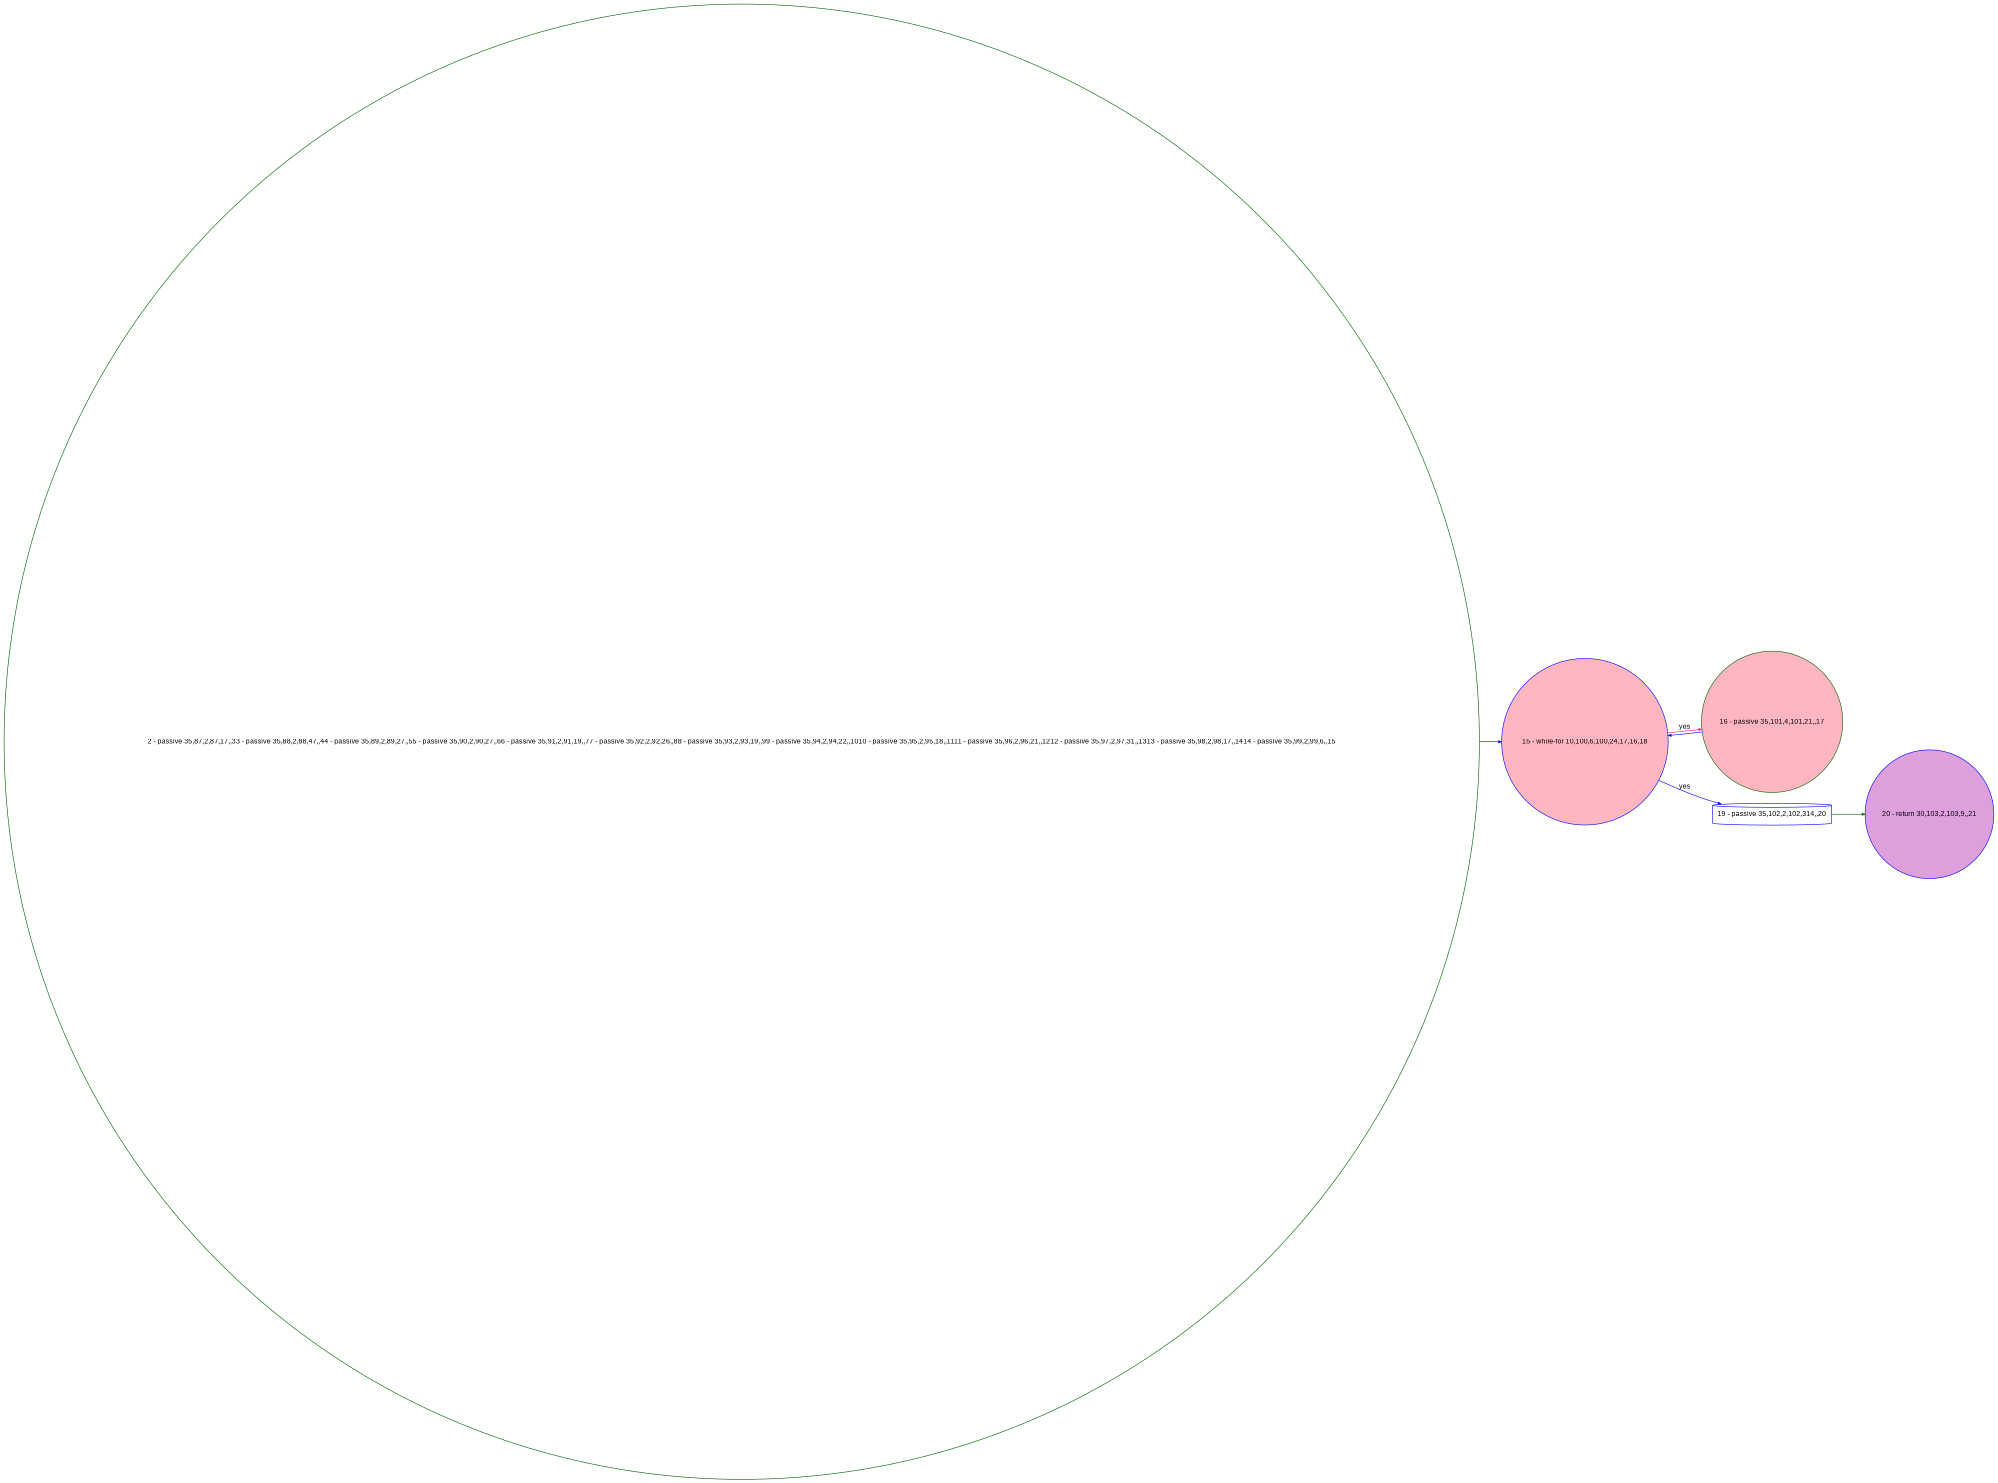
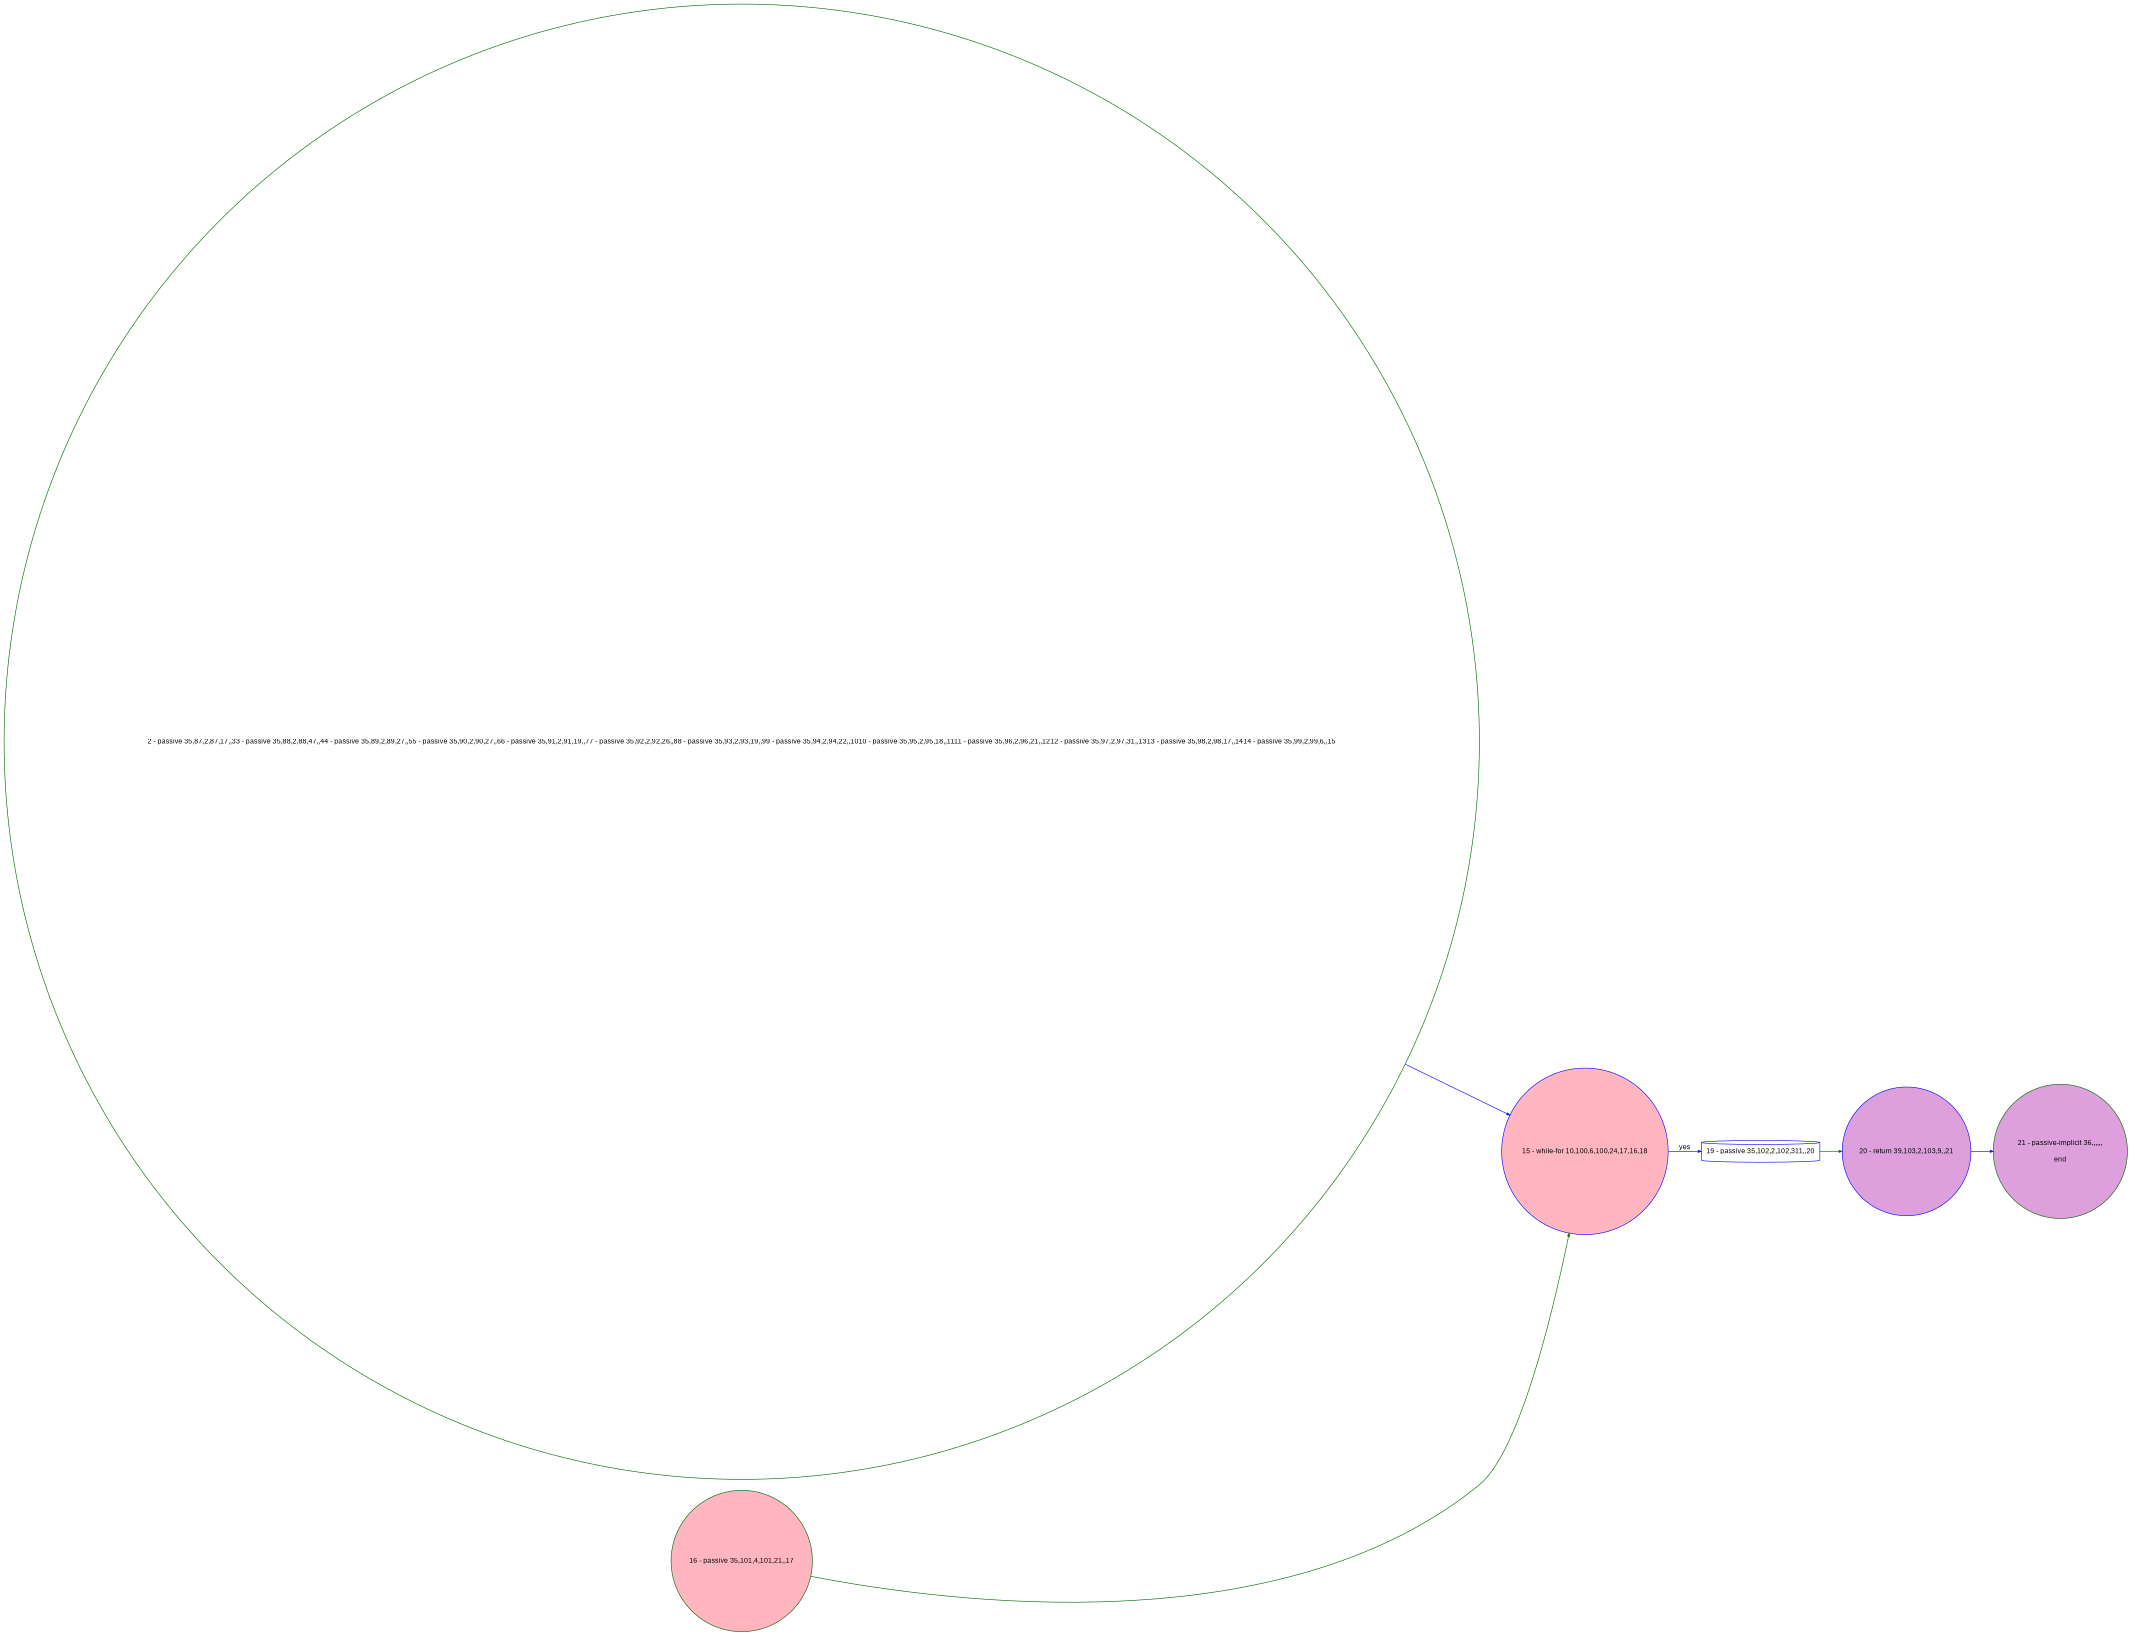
(1683, 731) -> none
(1687, 734) -> (1288, 1576)
(1772, 814) -> (1761, 1151)
(1929, 814) -> (1907, 1151)
none -> (2060, 1151)
